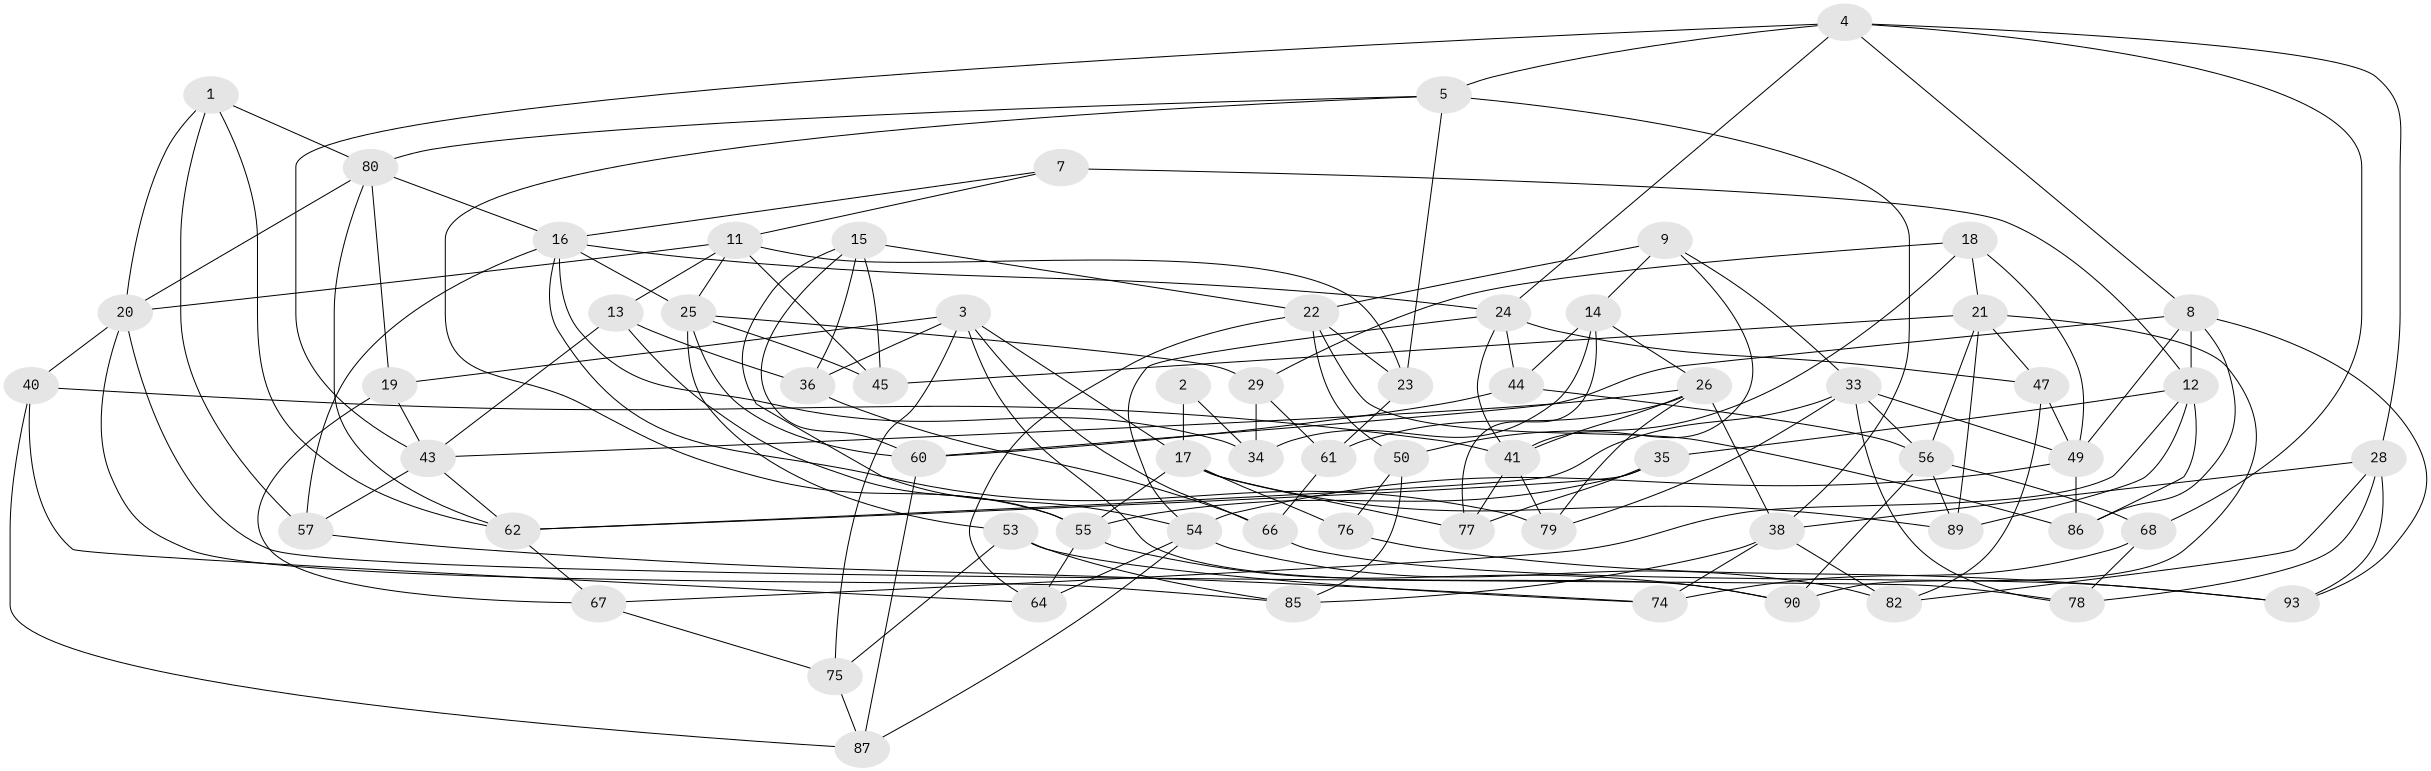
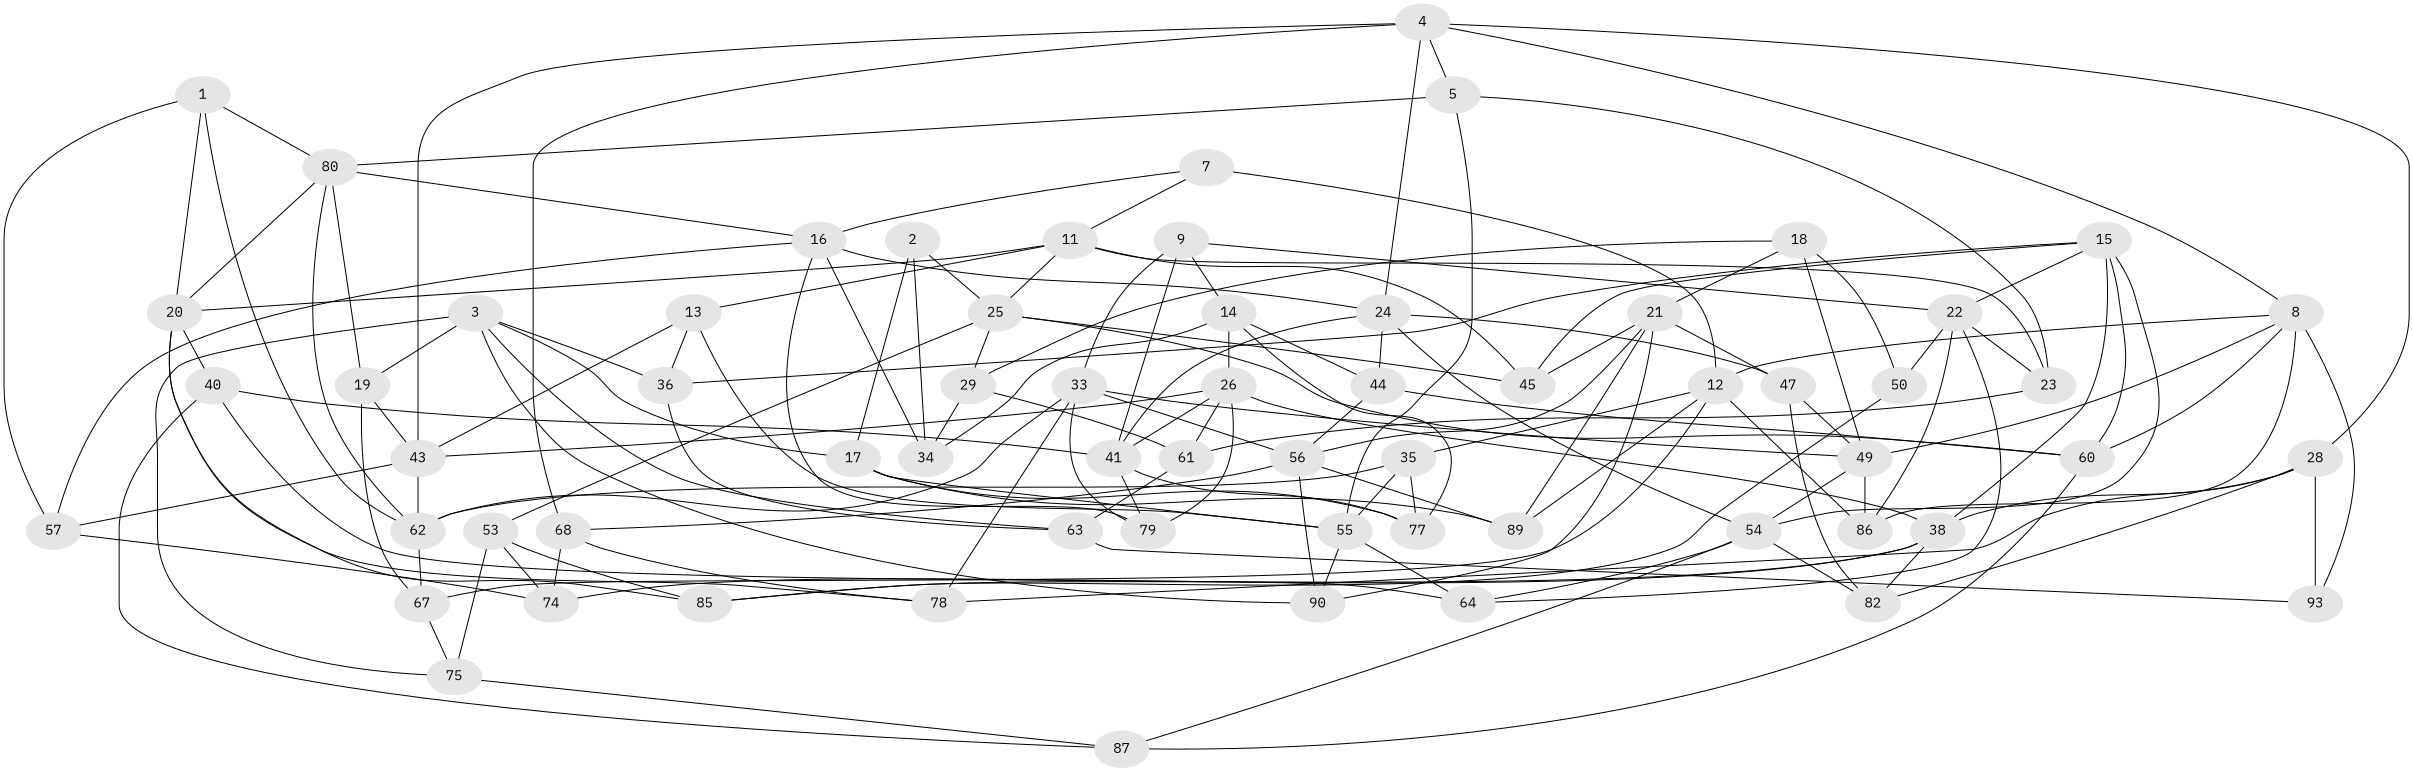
(1858, 182) -> (2077, 413)
(624, 277) -> (956, 278)
(1270, 531) -> (1075, 531)
(1346, 531) -> none
